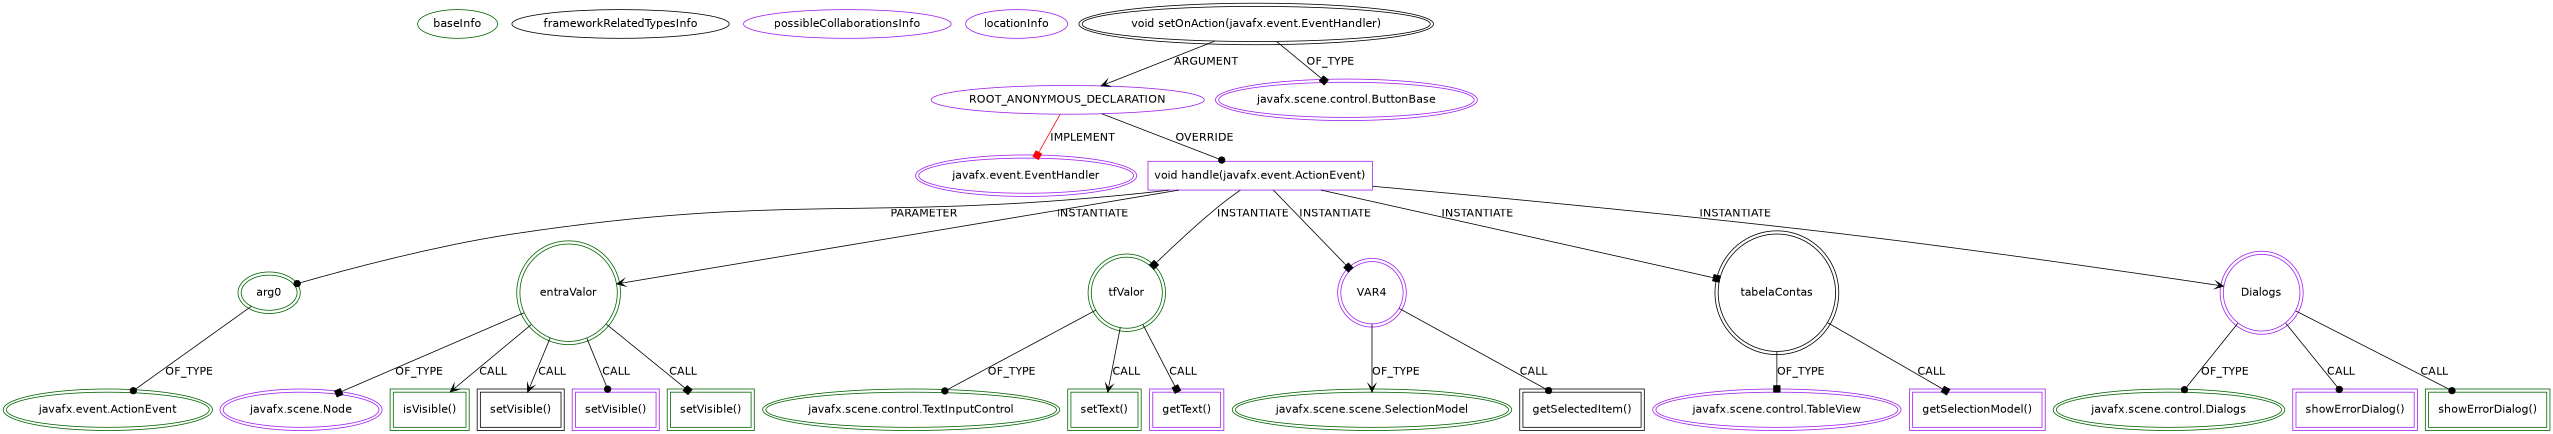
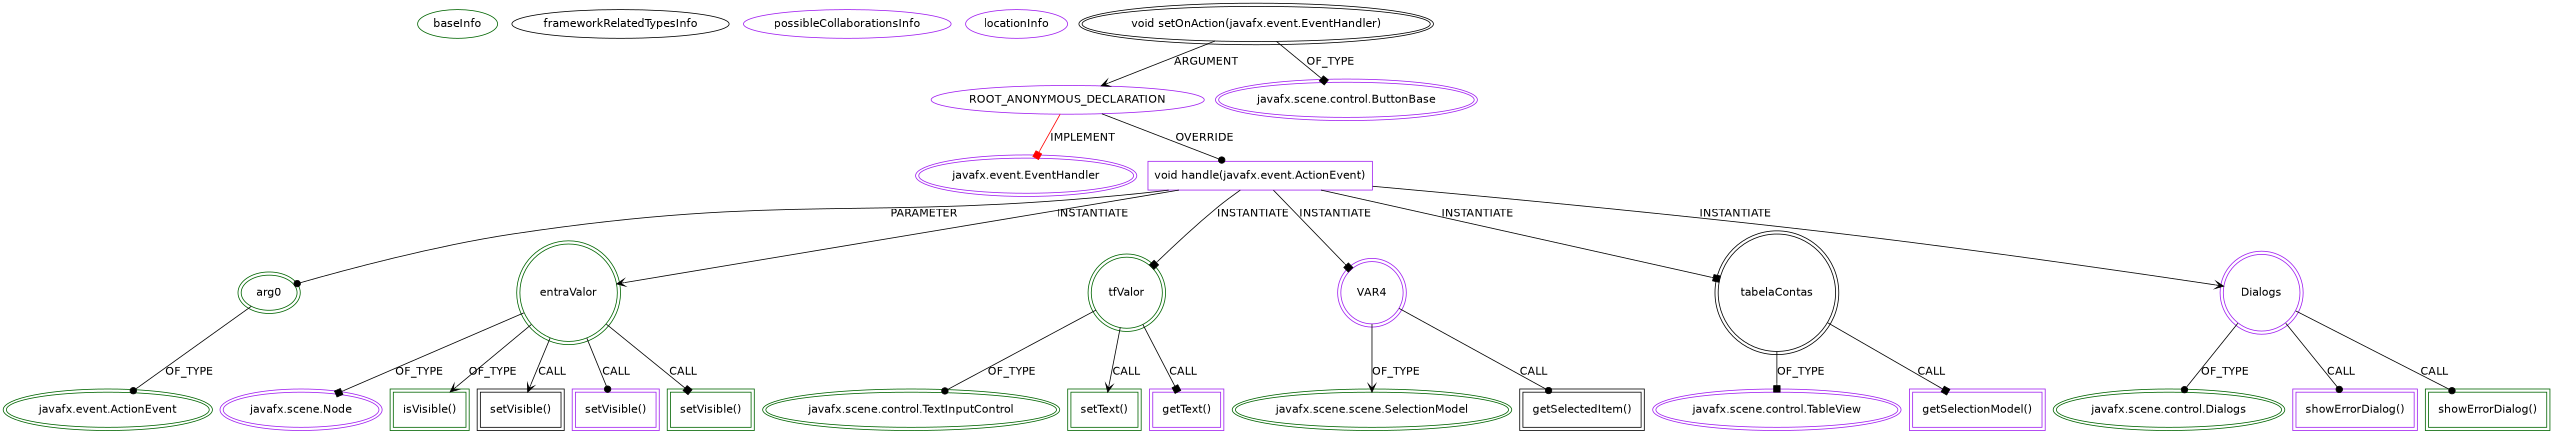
(493, 372) -> (493, 372)
